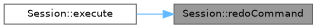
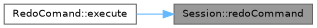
(70, 14) -> (70, 14)
